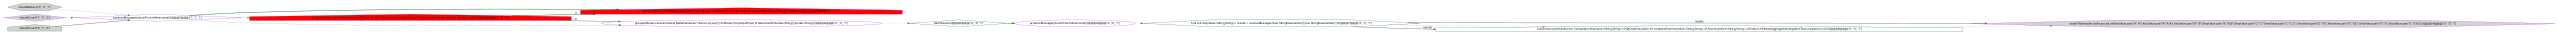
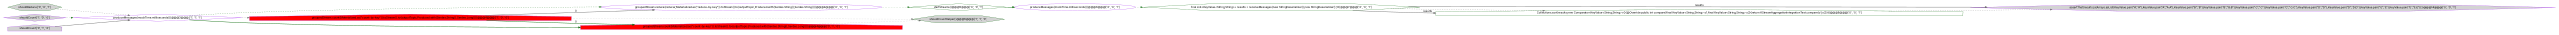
none -> (958, 19)
(35, 28) -> (35, 28)
